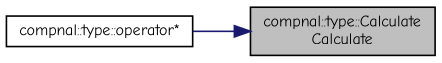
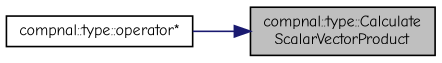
(343, 31) -> (343, 31)
